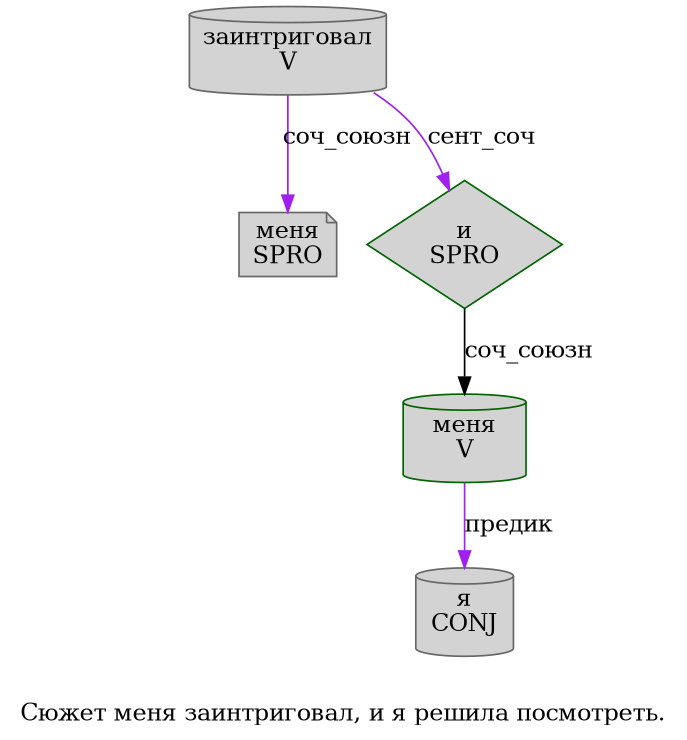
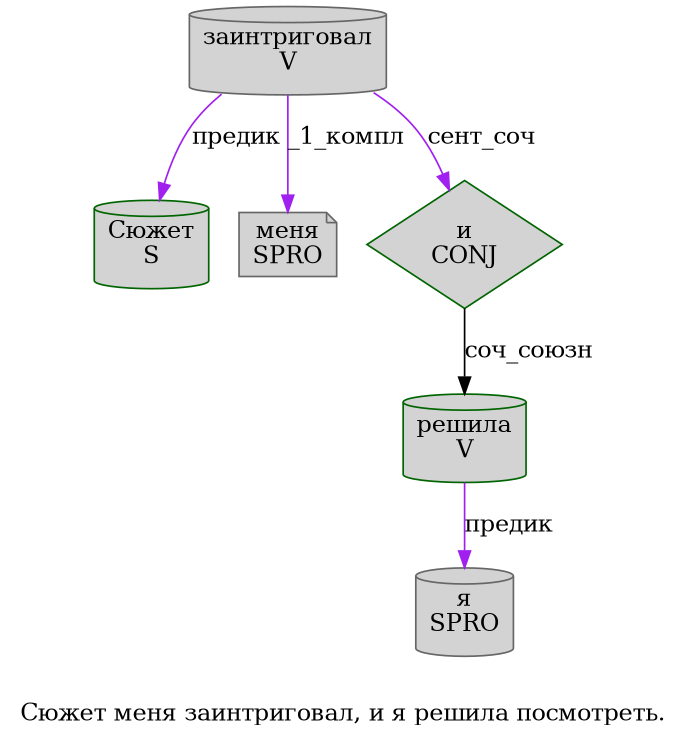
(347, 138) -> (347, 138)
none -> (152, 245)
(465, 245) -> (465, 245)
(465, 438) -> (465, 438)
(465, 612) -> (465, 612)
